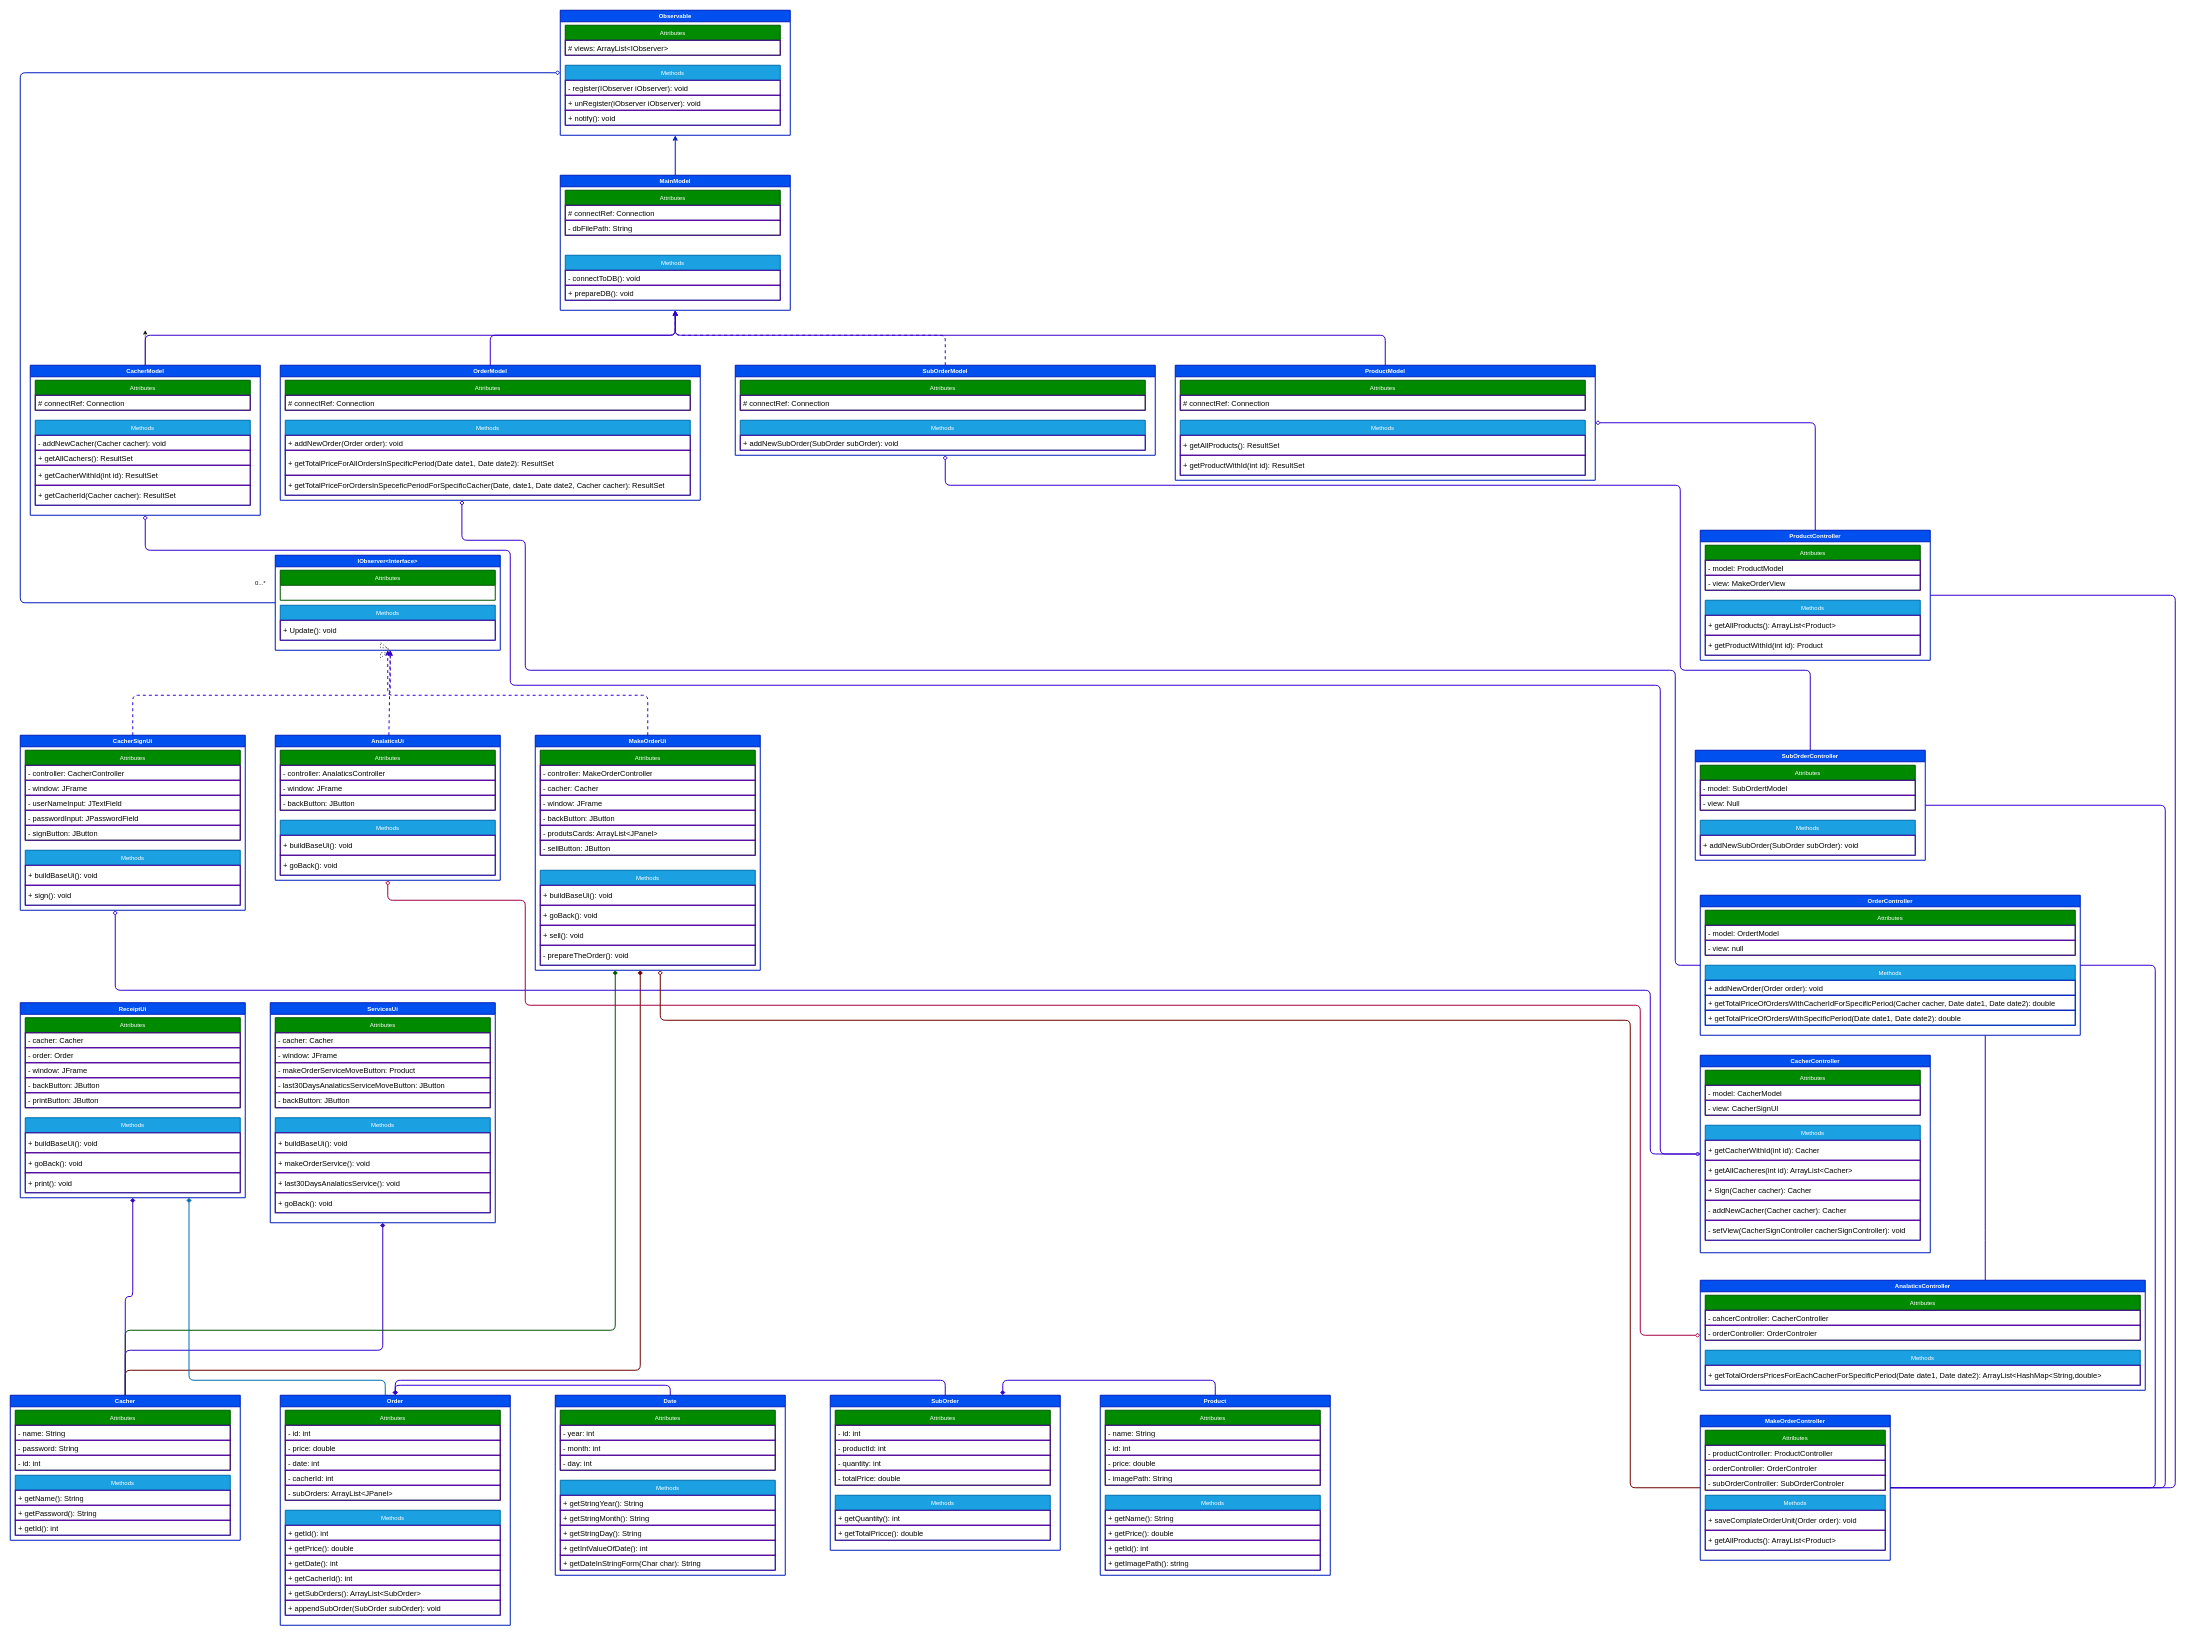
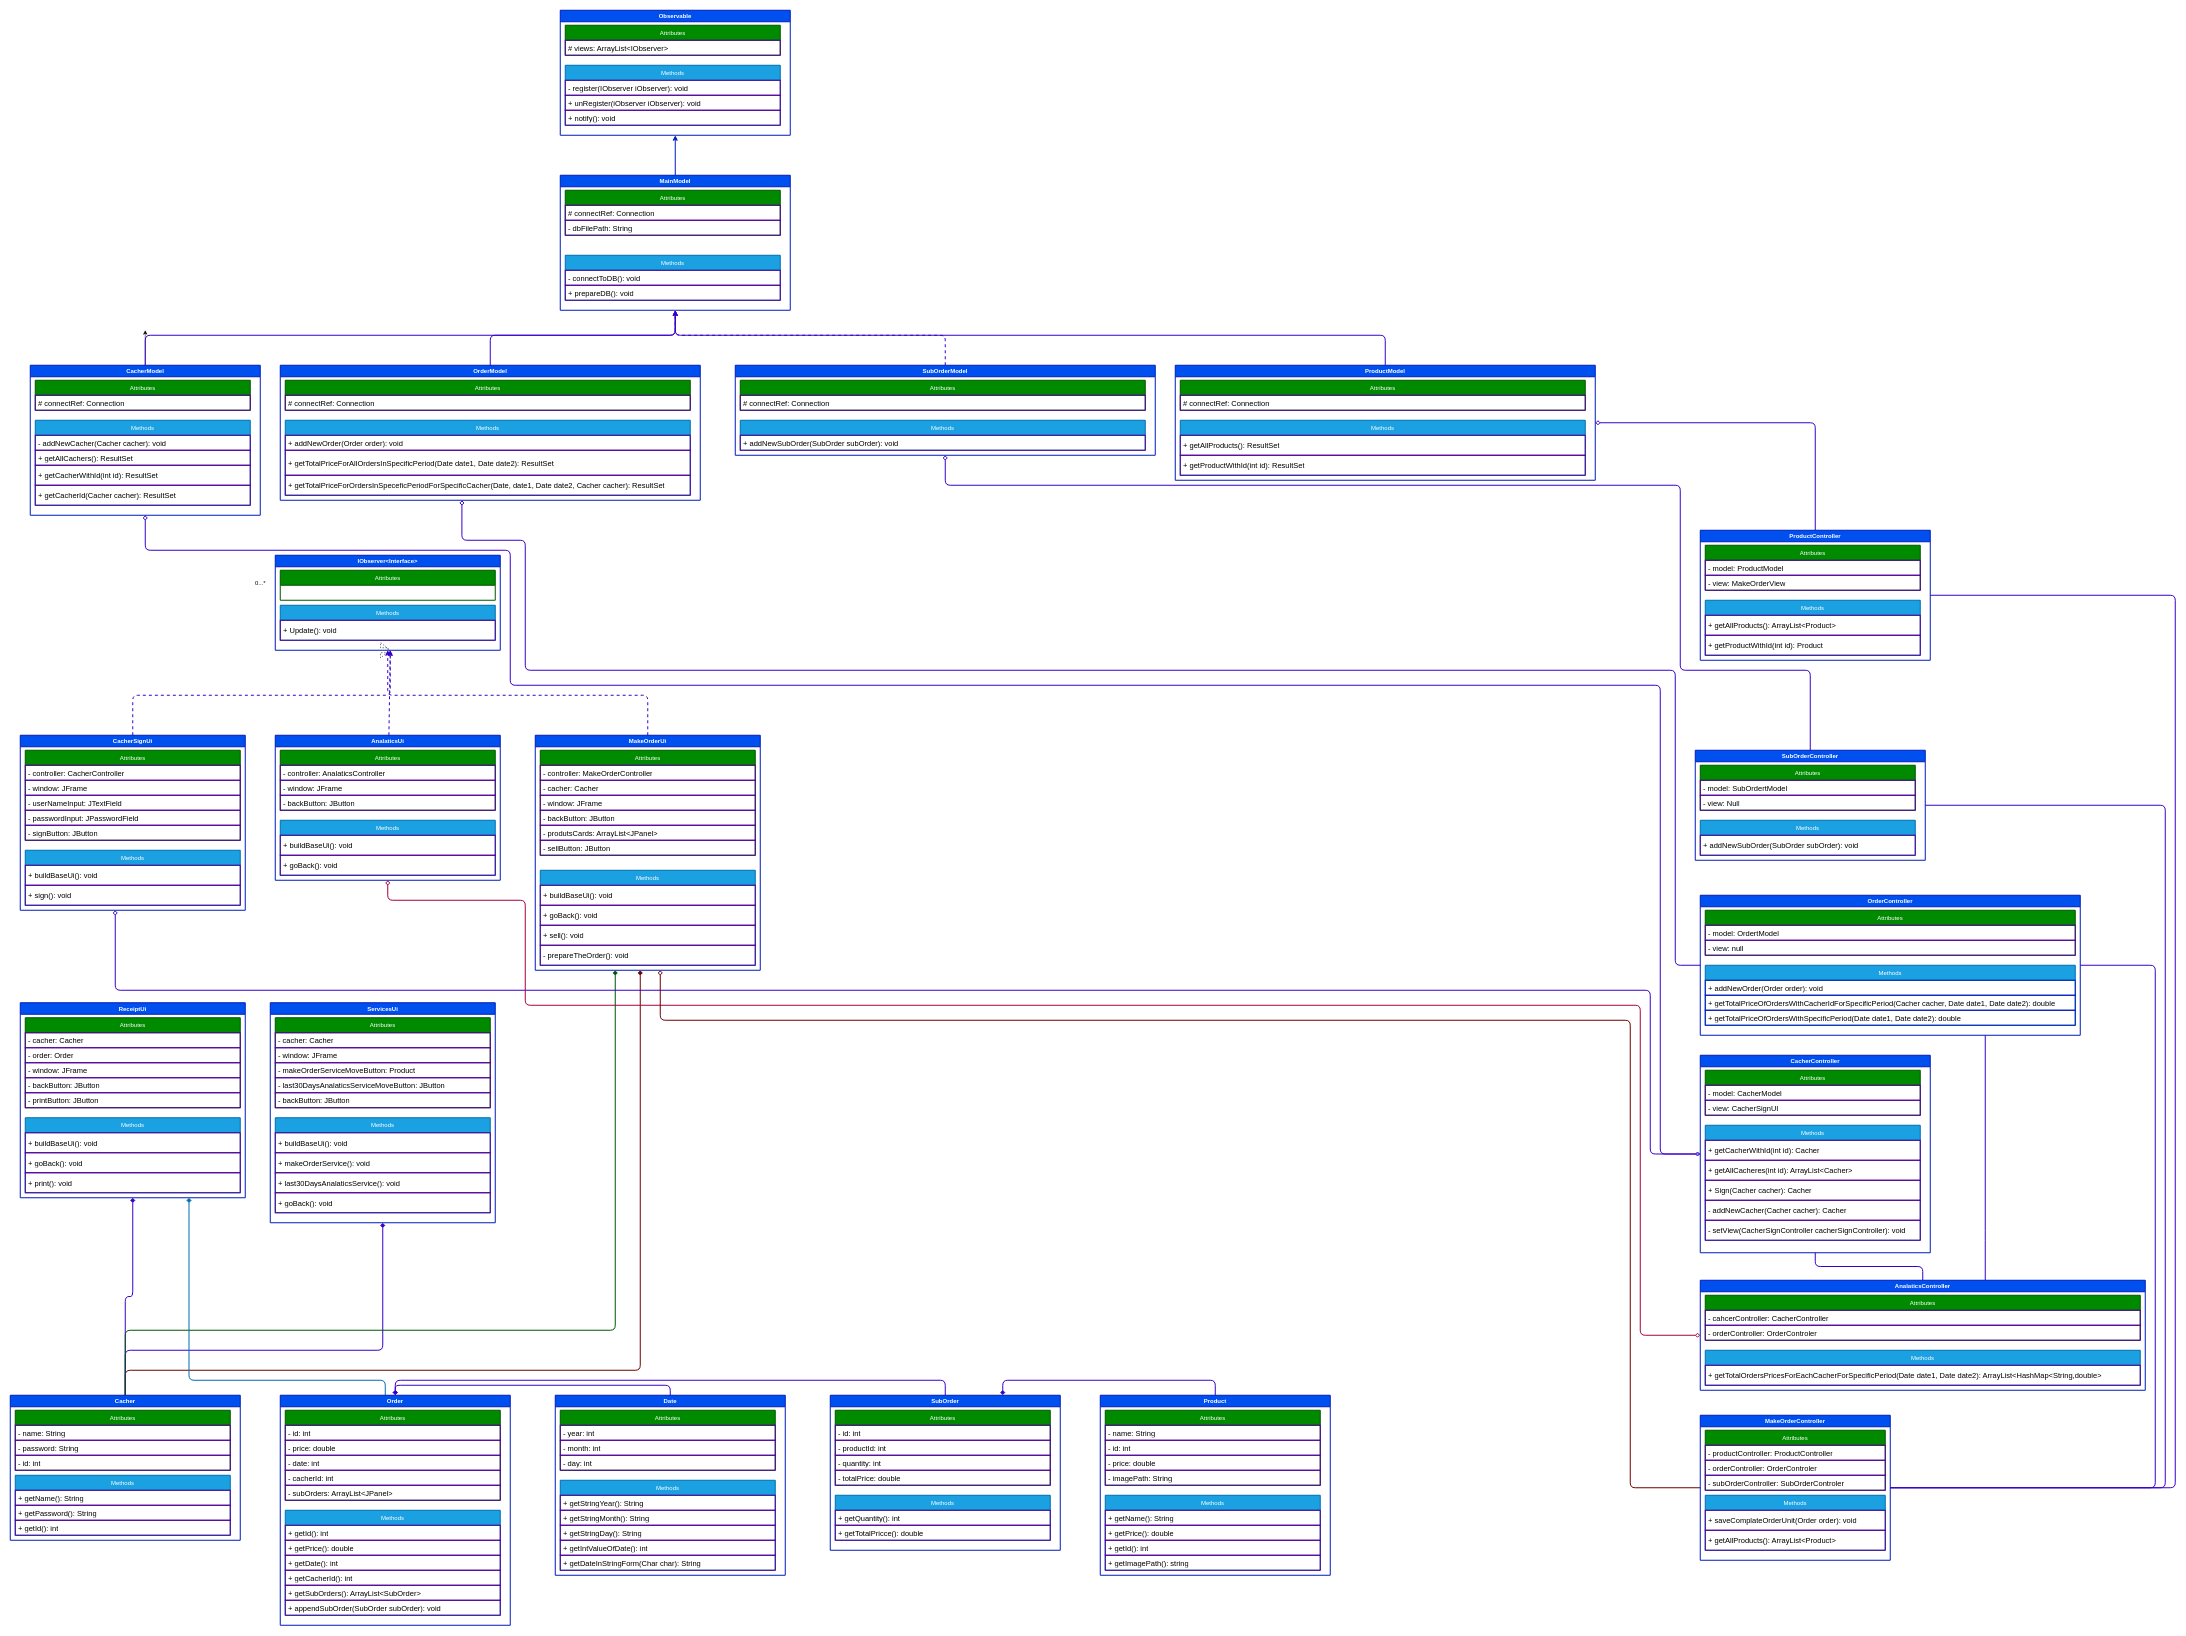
(20, 197) -> none
none -> (1870, 1267)
